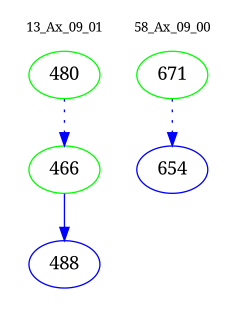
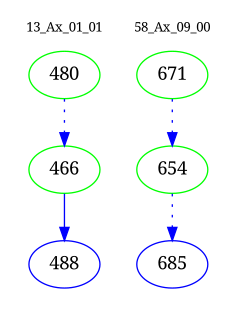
(64, 28) -> (64, 28)
(172, 170) -> (172, 170)
none -> (172, 264)
